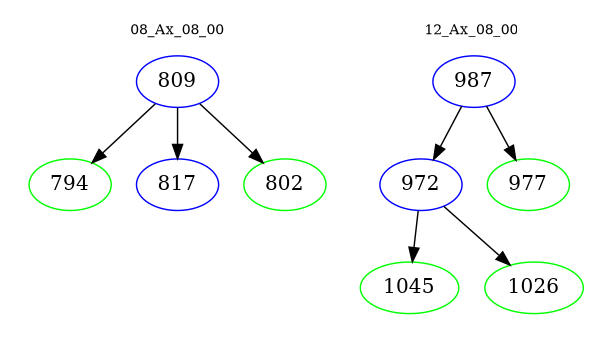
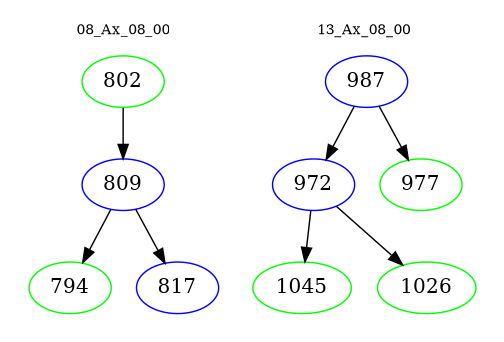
(472, 31) -> (364, 31)
(226, 128) -> (123, 126)
